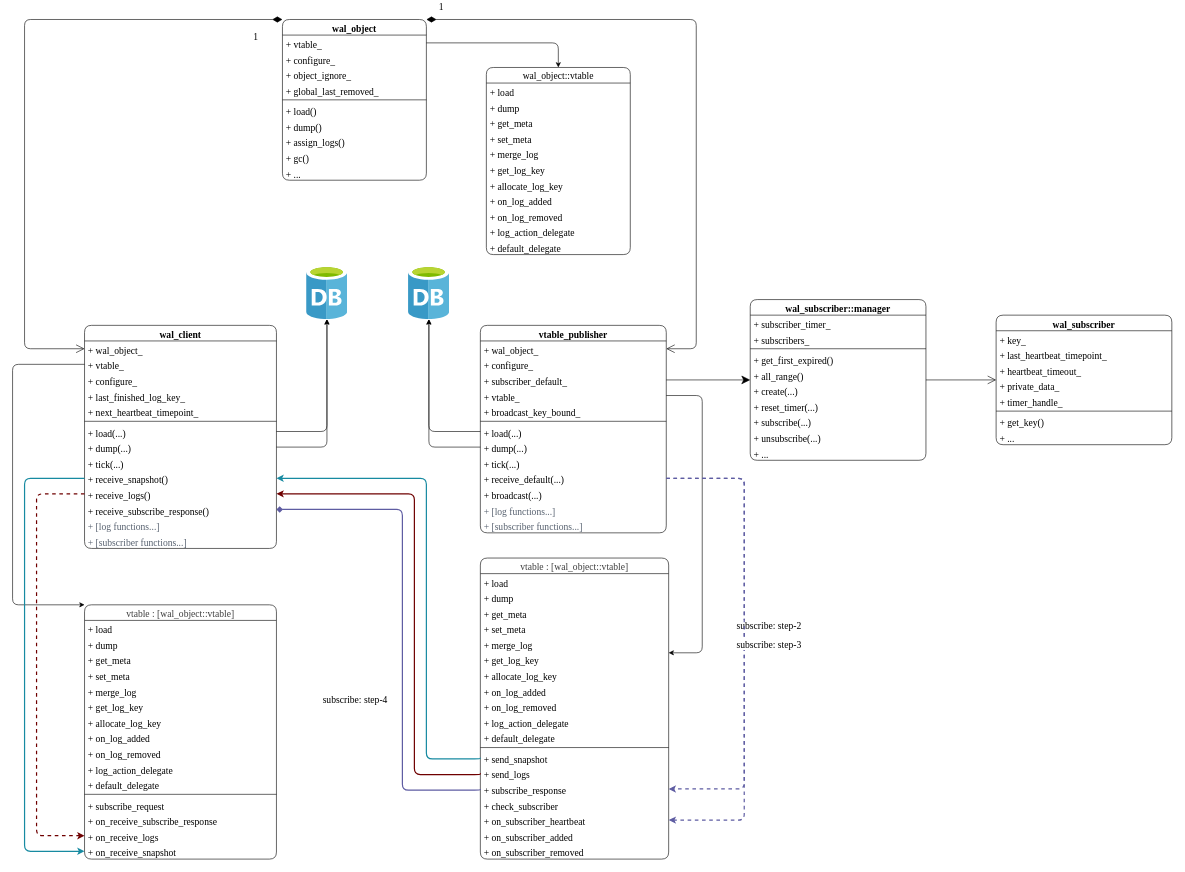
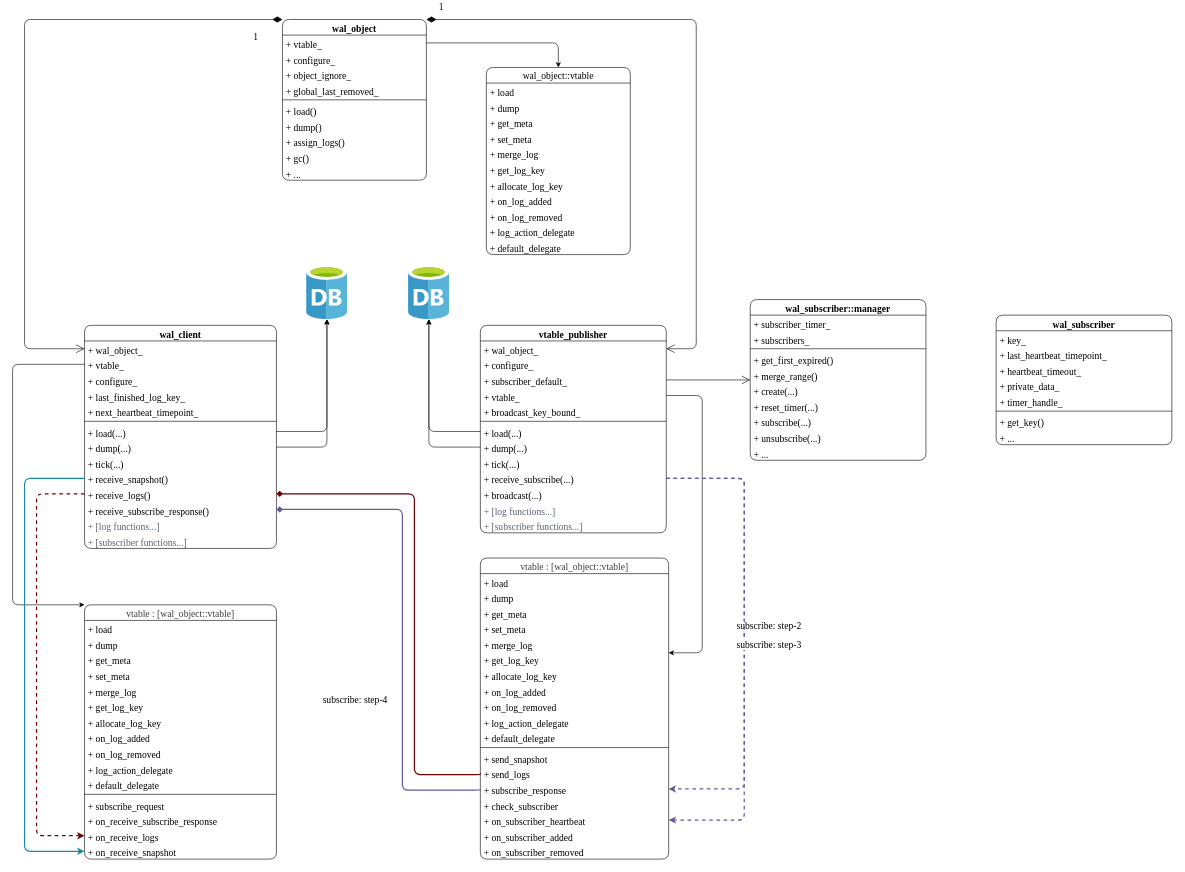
(785, 377) -> (793, 377)
(742, 380) -> (744, 380)
(990, 380) -> none
(535, 480) -> (541, 480)
(283, 494) -> (283, 494)
(426, 576) -> none
